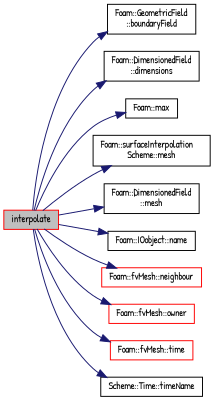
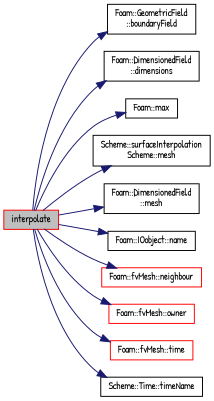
(152, 151) -> (152, 151)
